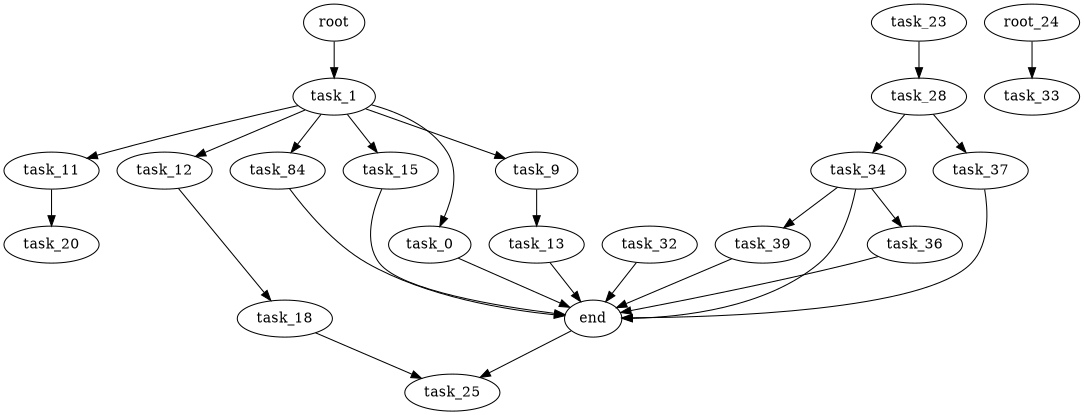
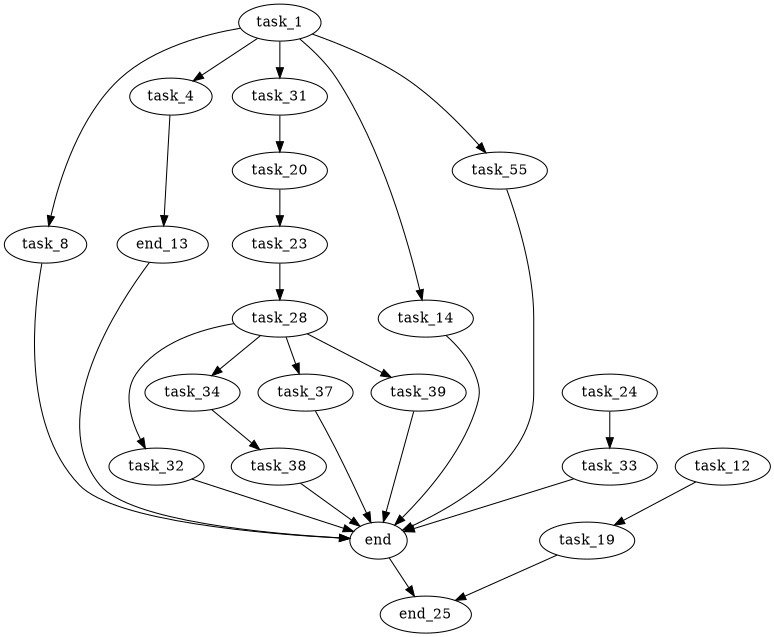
(334, 23) -> none
(1032, 23) -> (610, 393)
(255, 131) -> none
(52, 171) -> (280, 97)
(278, 171) -> (426, 319)
(391, 171) -> (500, 171)
(537, 171) -> (171, 97)
none -> (280, 203)
(815, 204) -> (345, 353)
(430, 245) -> (46, 245)
(537, 245) -> (163, 245)
(915, 245) -> (279, 467)
(770, 292) -> (494, 504)
(285, 319) -> (587, 541)
none -> (151, 358)
(452, 393) -> (426, 615)
